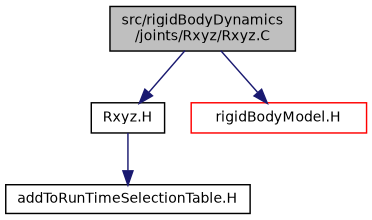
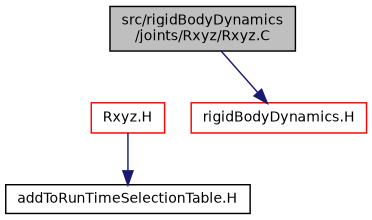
(167, 71) -> none
(128, 118) -> (128, 118)
(279, 118) -> (279, 118)
